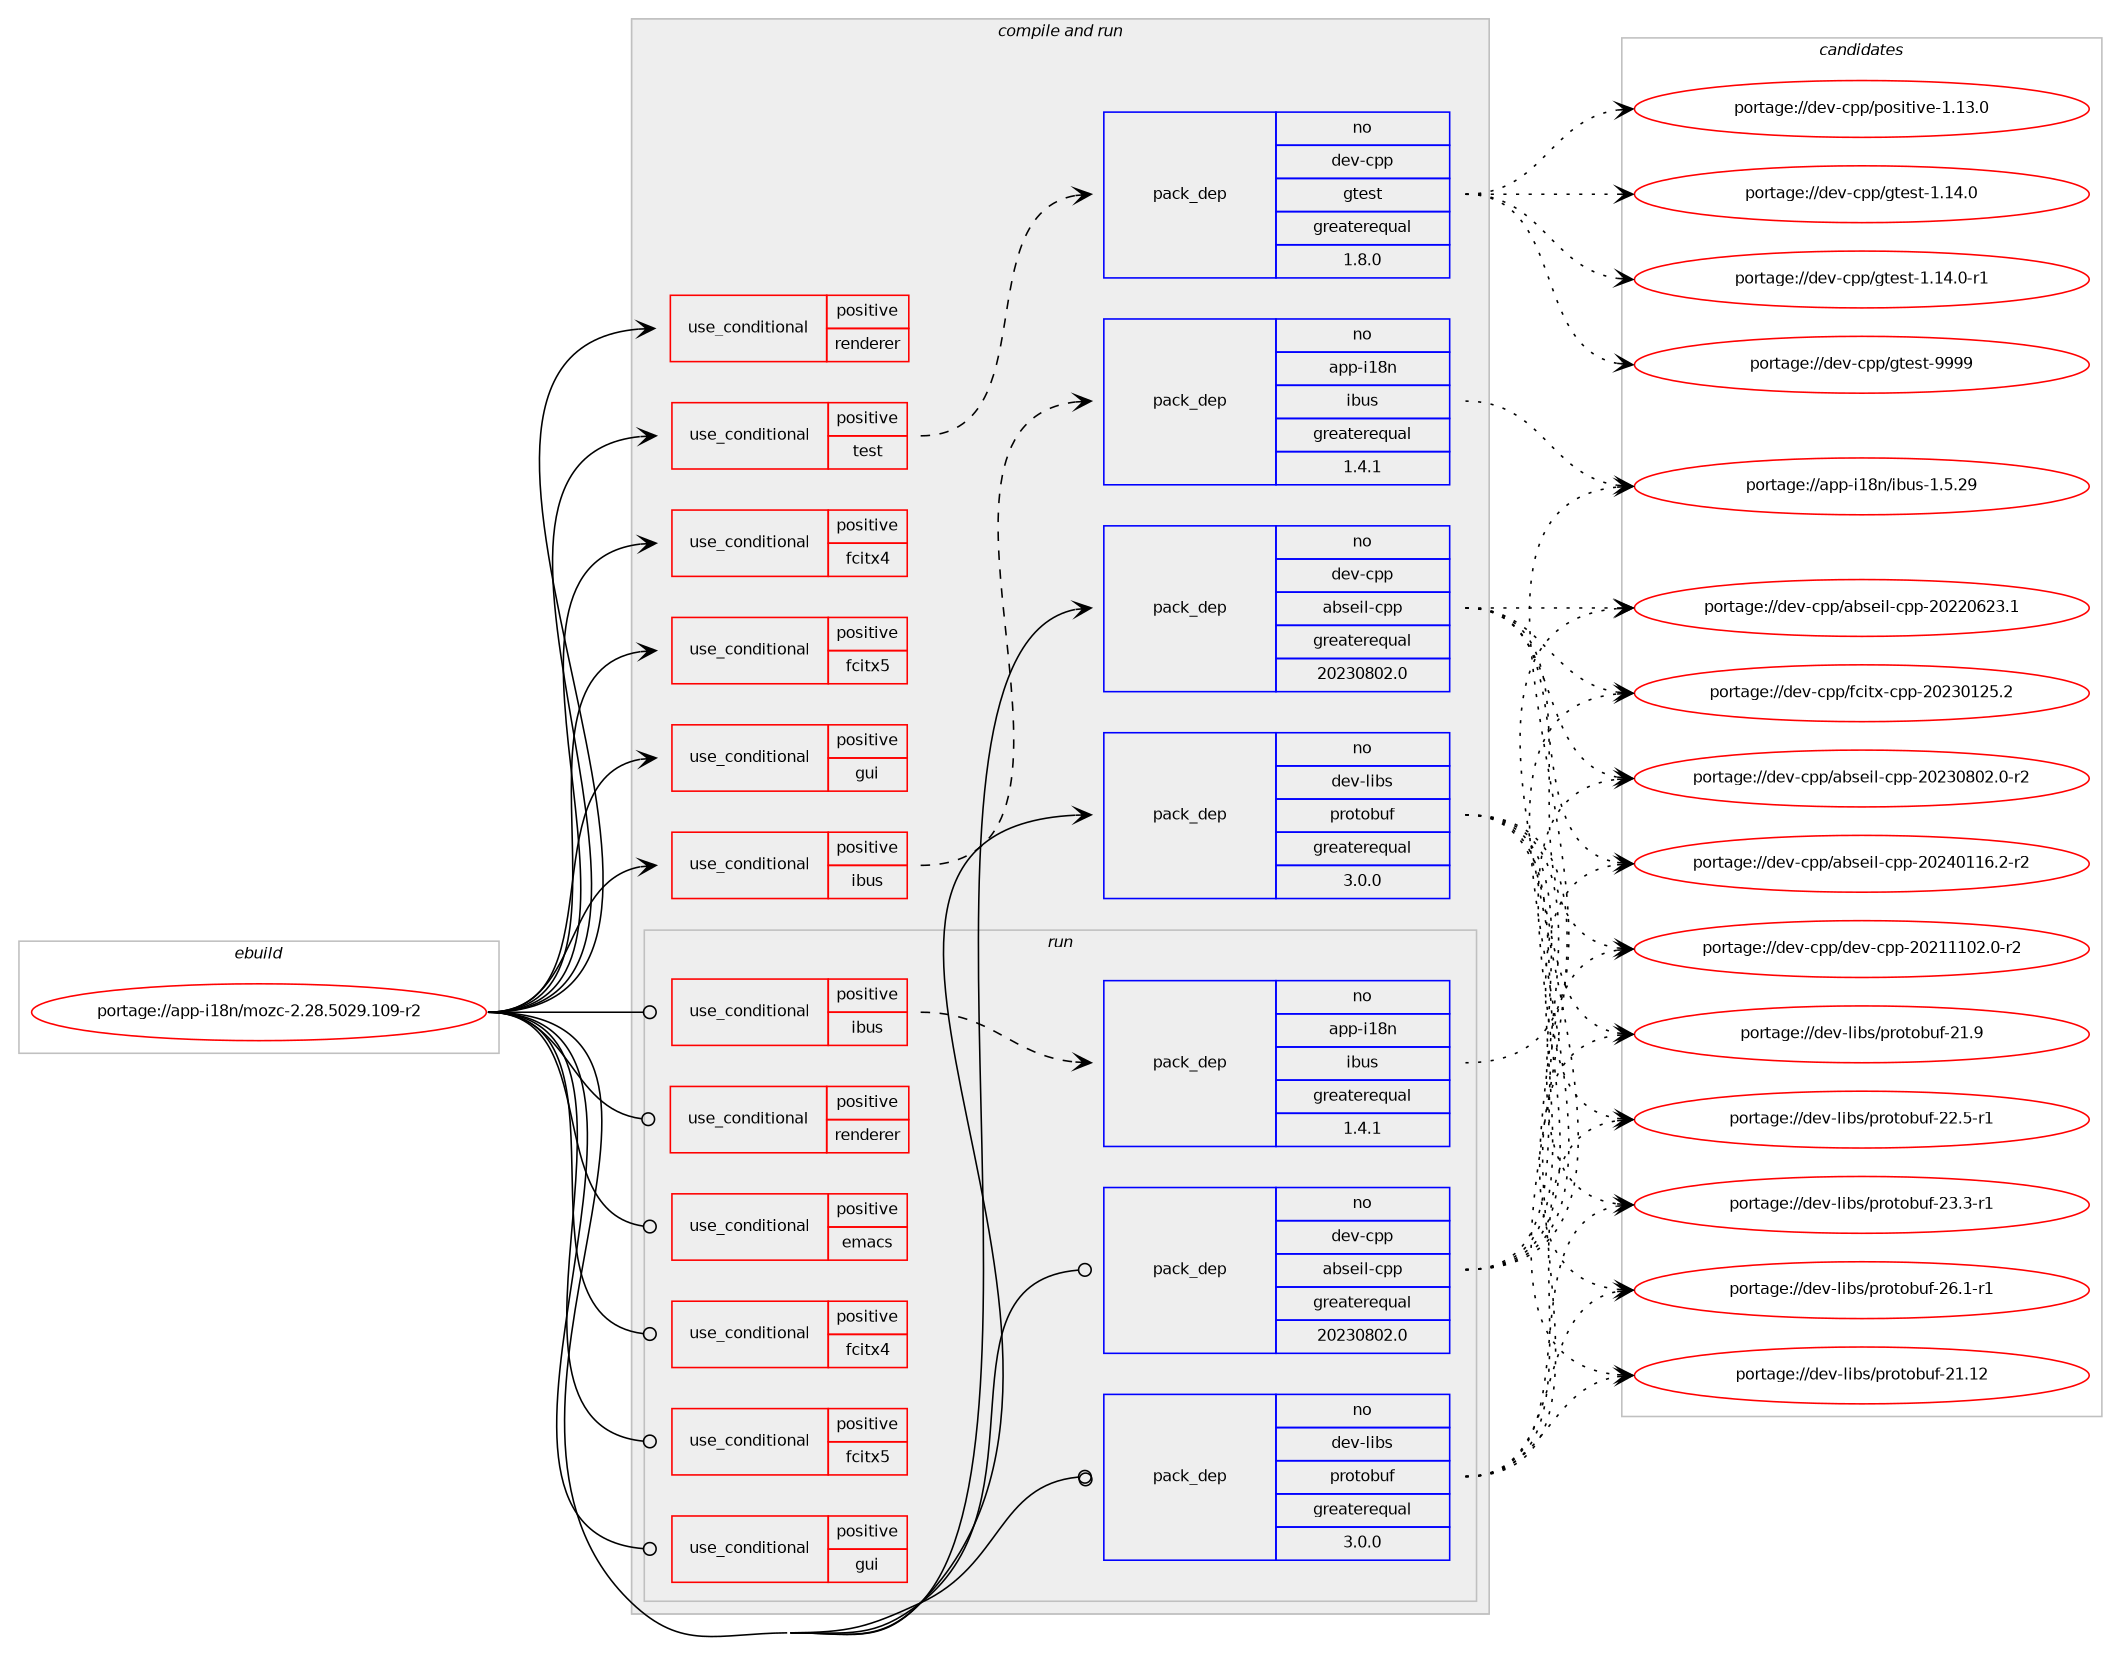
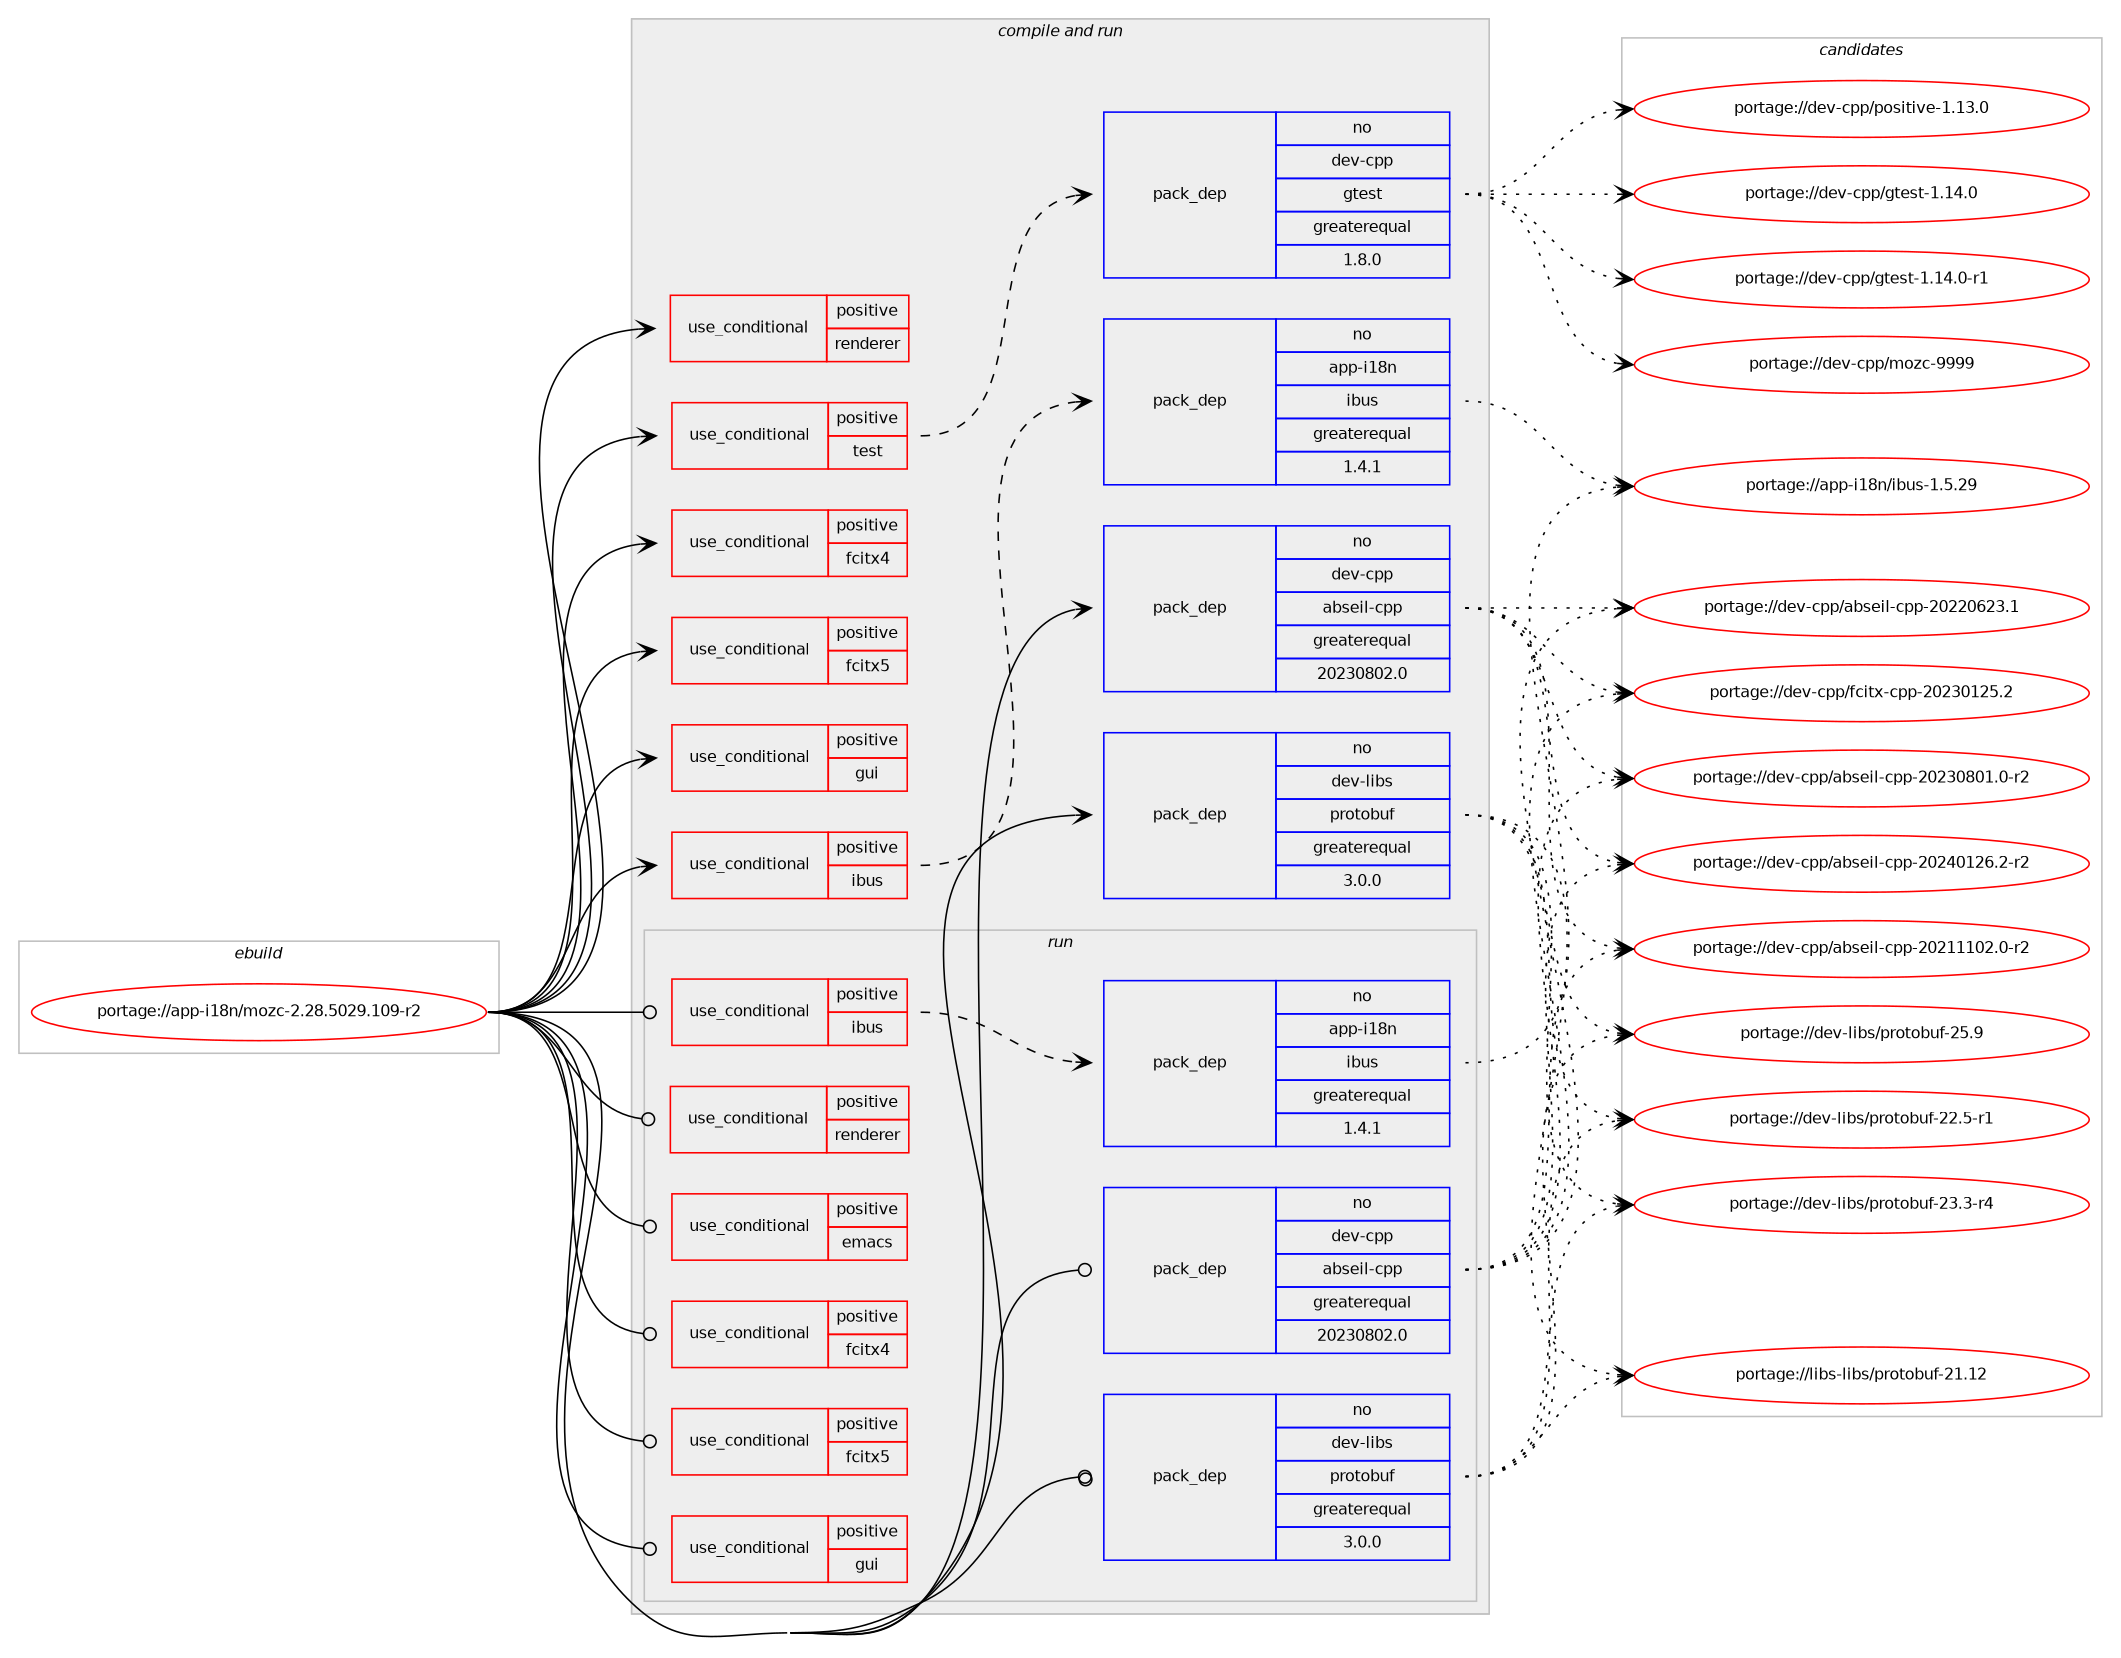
(1862, 365) -> (1862, 365)
(1862, 778) -> (1862, 778)
(1862, 864) -> (1862, 864)
(1862, 949) -> (1862, 949)
(1862, 1034) -> (1862, 1034)
(1862, 1205) -> (1862, 1205)
(1862, 1290) -> none
(1862, 1375) -> (1862, 1375)
